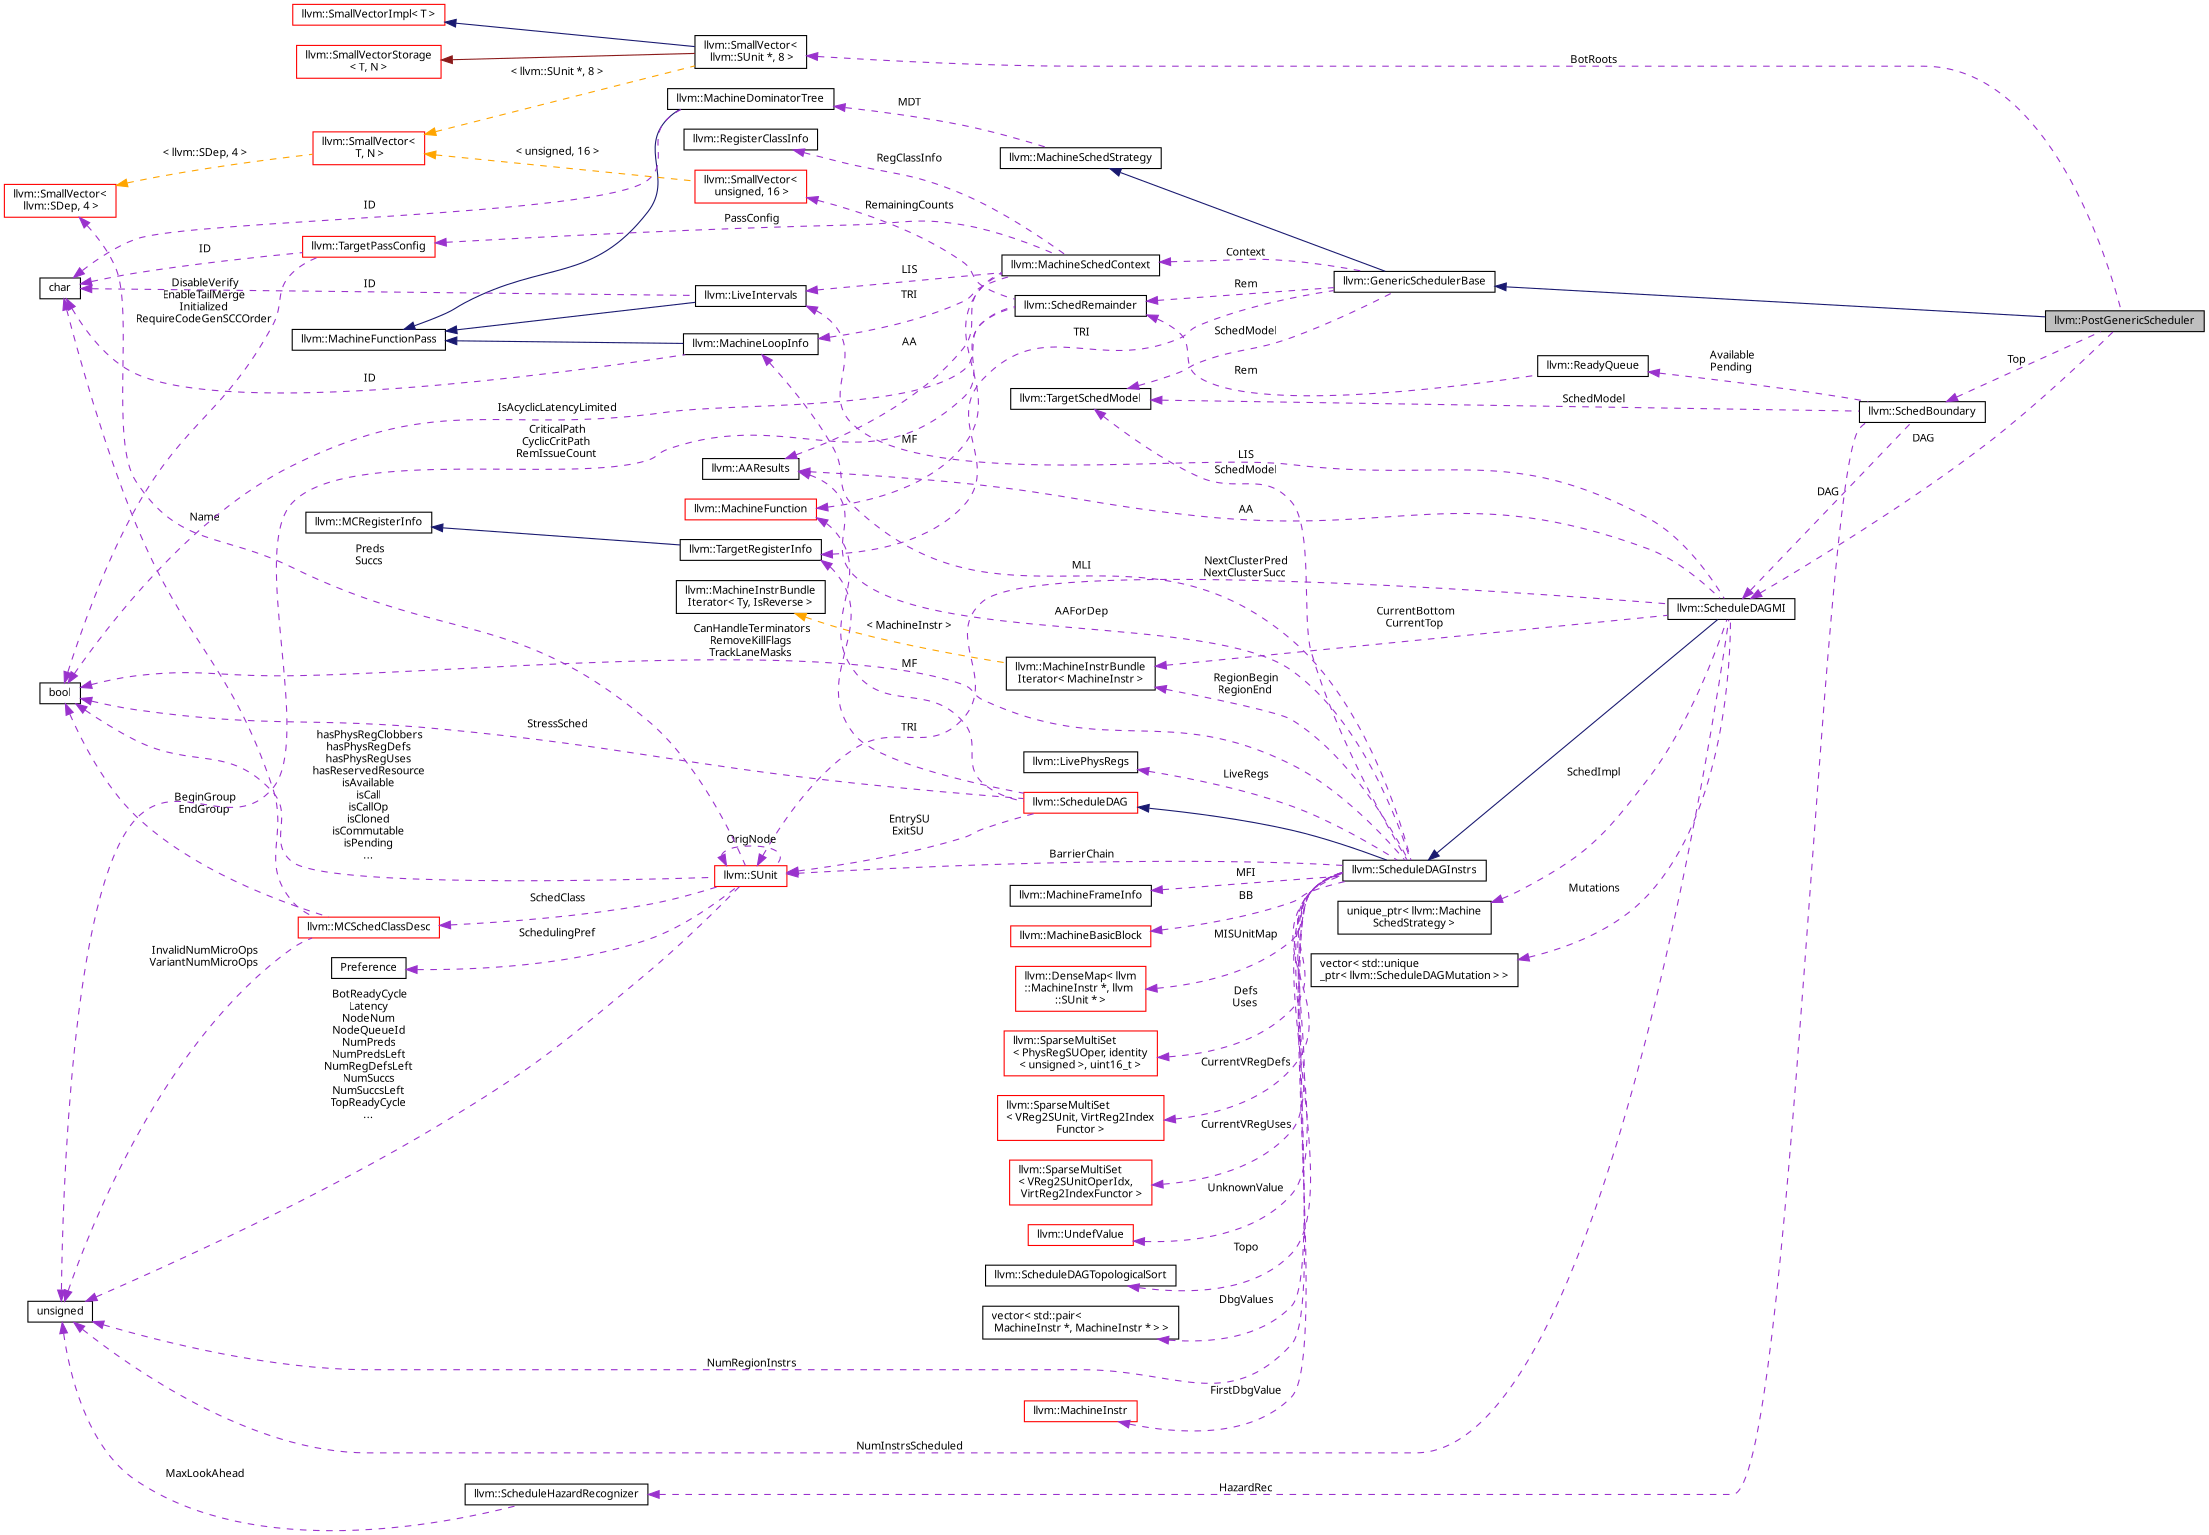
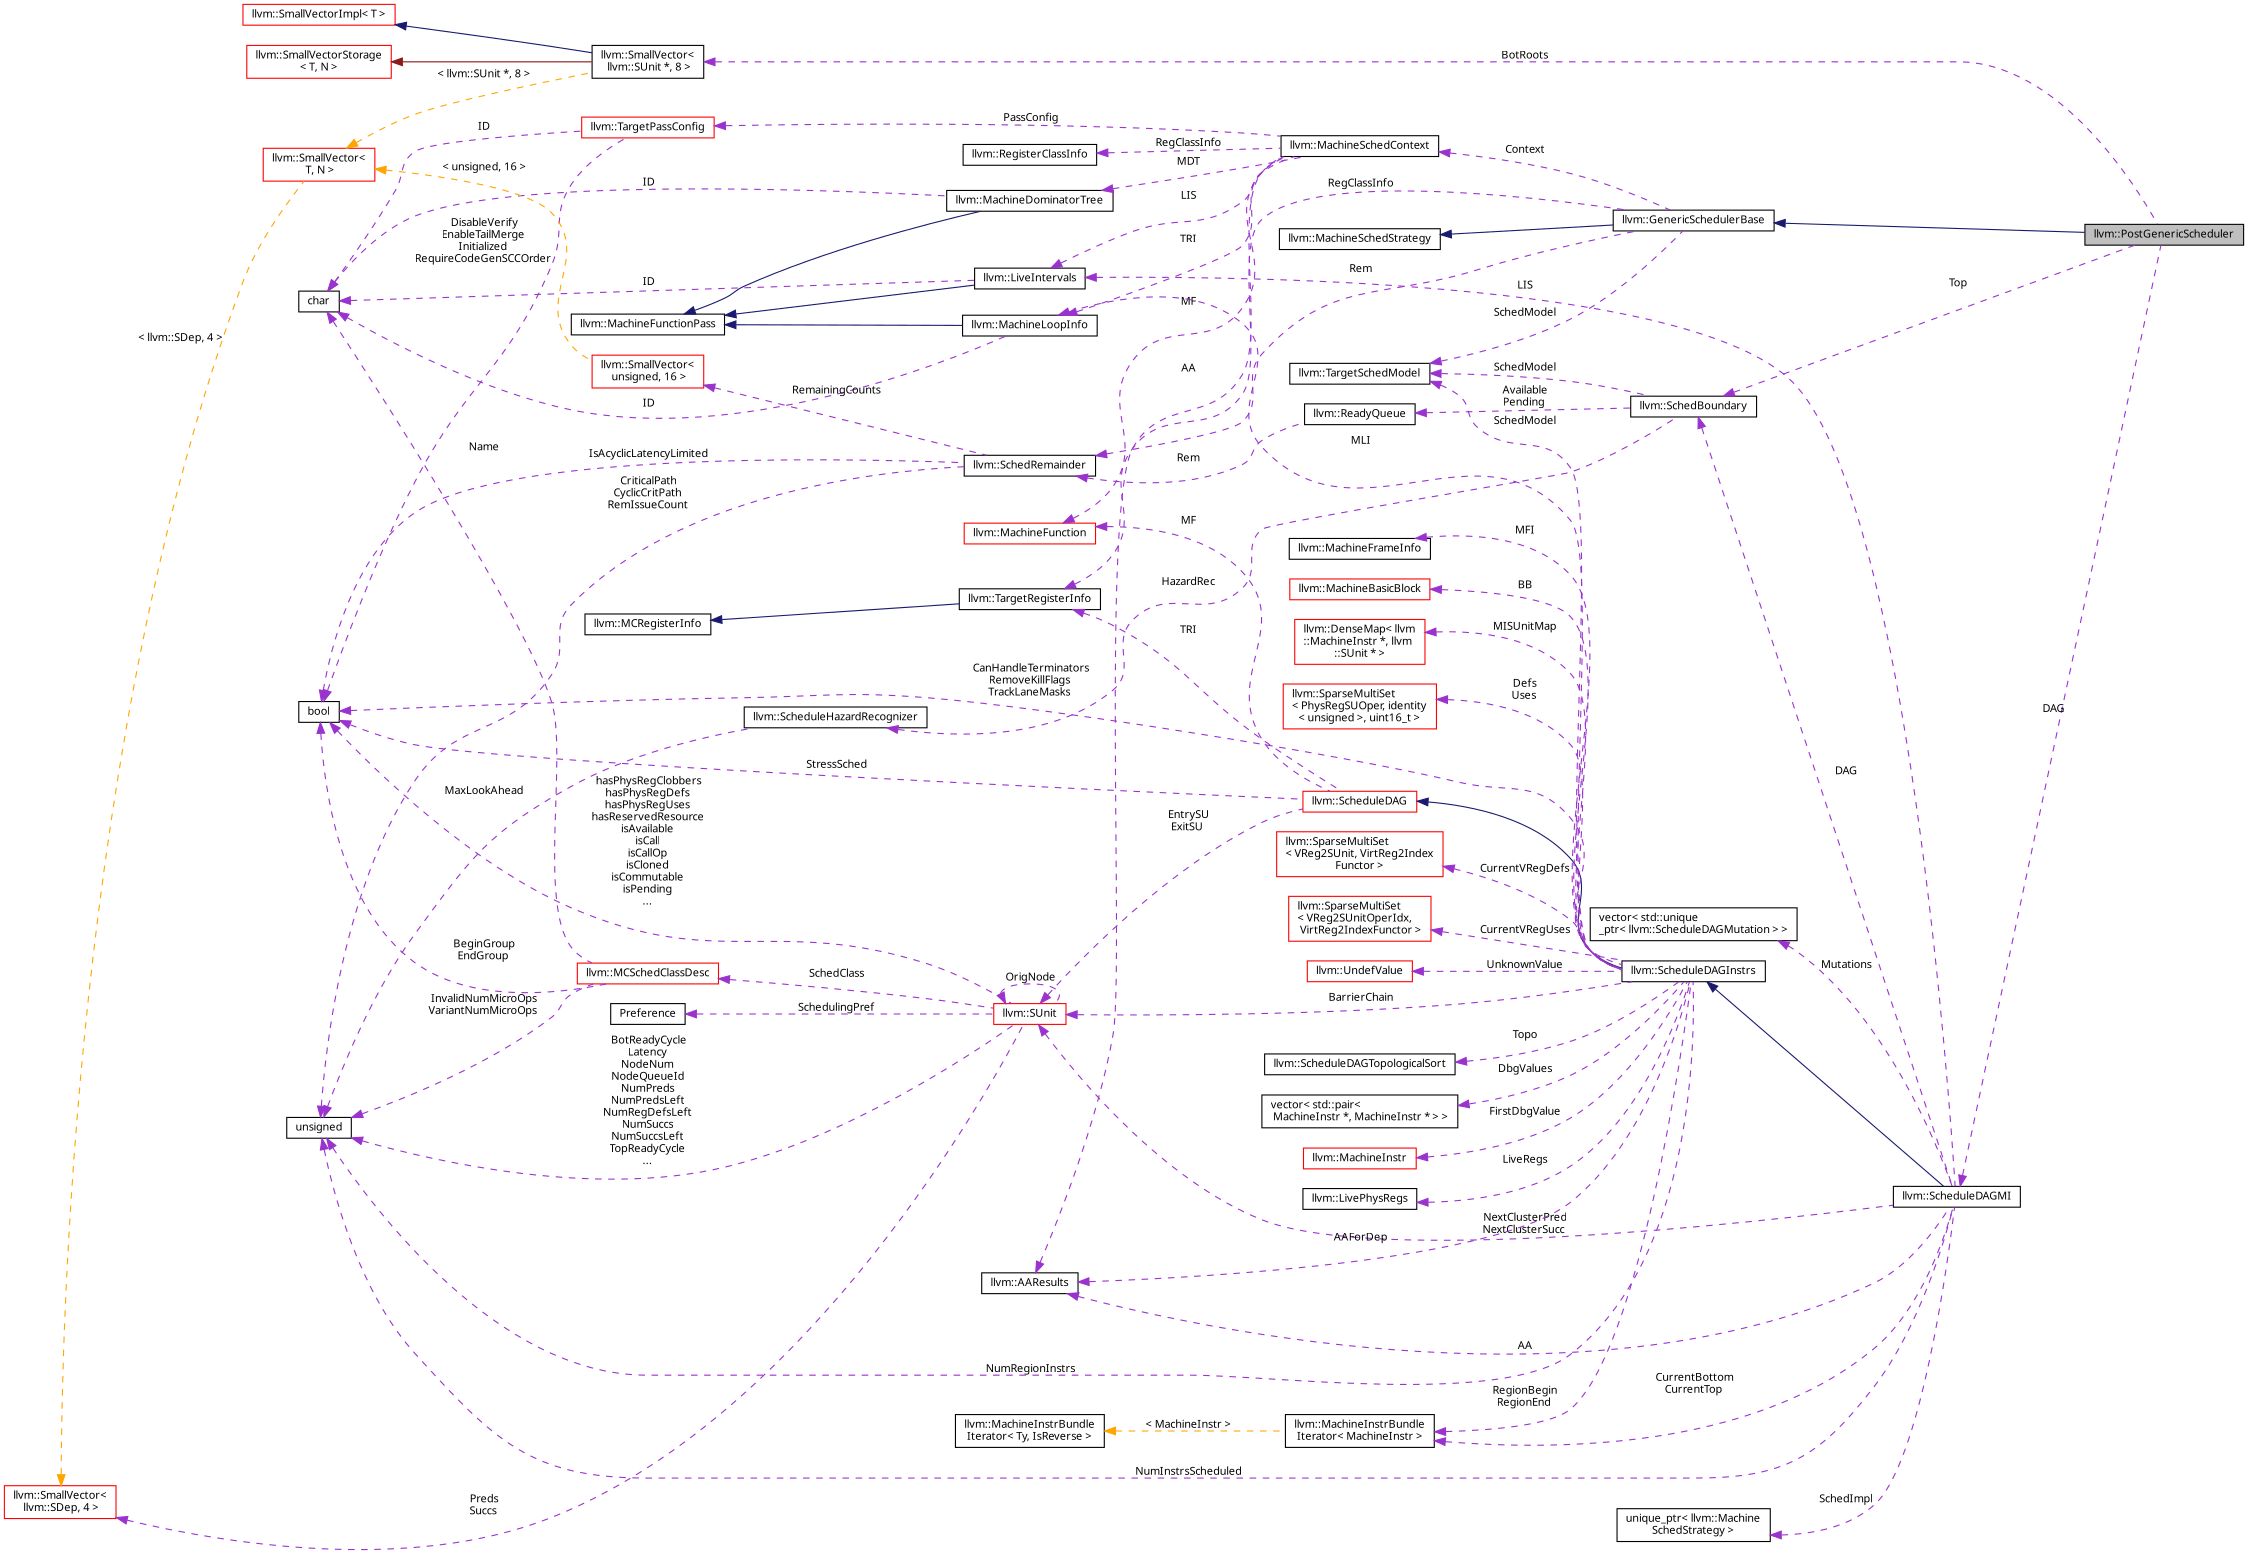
(947, 122) -> (1209, 174)
(1081, 333) -> (1360, 184)
(1831, 506) -> (1827, 807)
